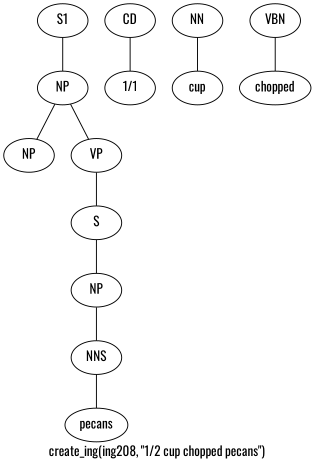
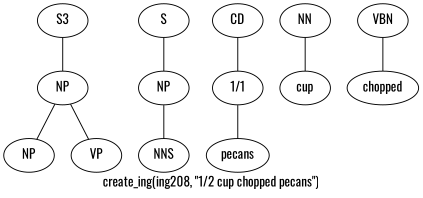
(63, 21) -> (63, 21)
(96, 189) -> none
(96, 391) -> (238, 122)
